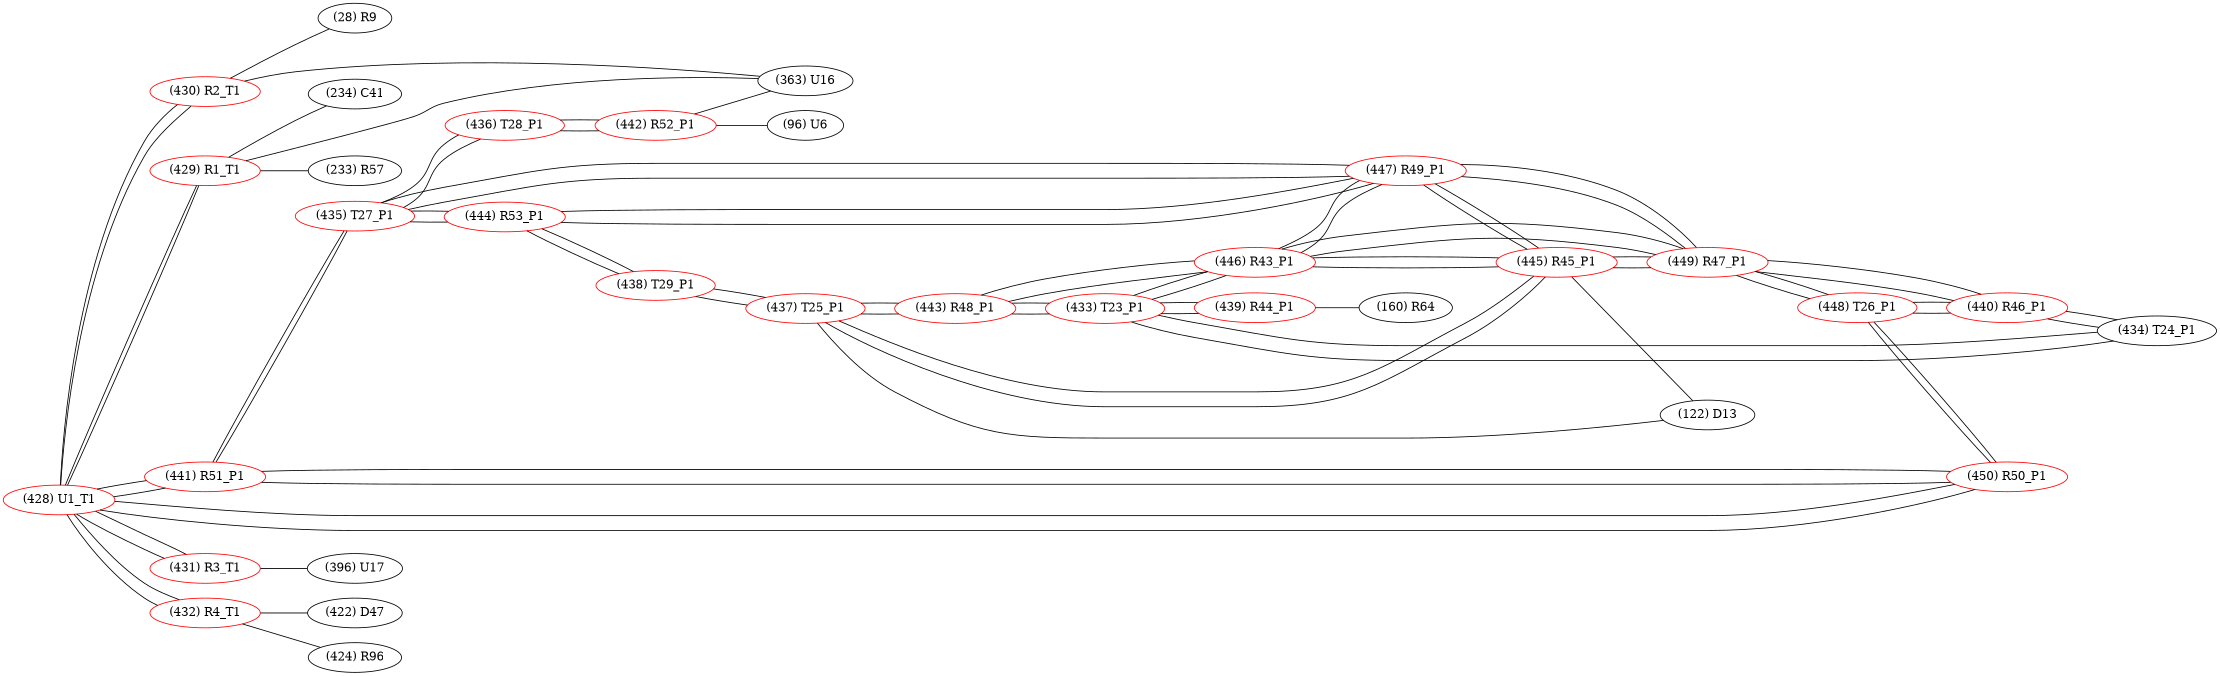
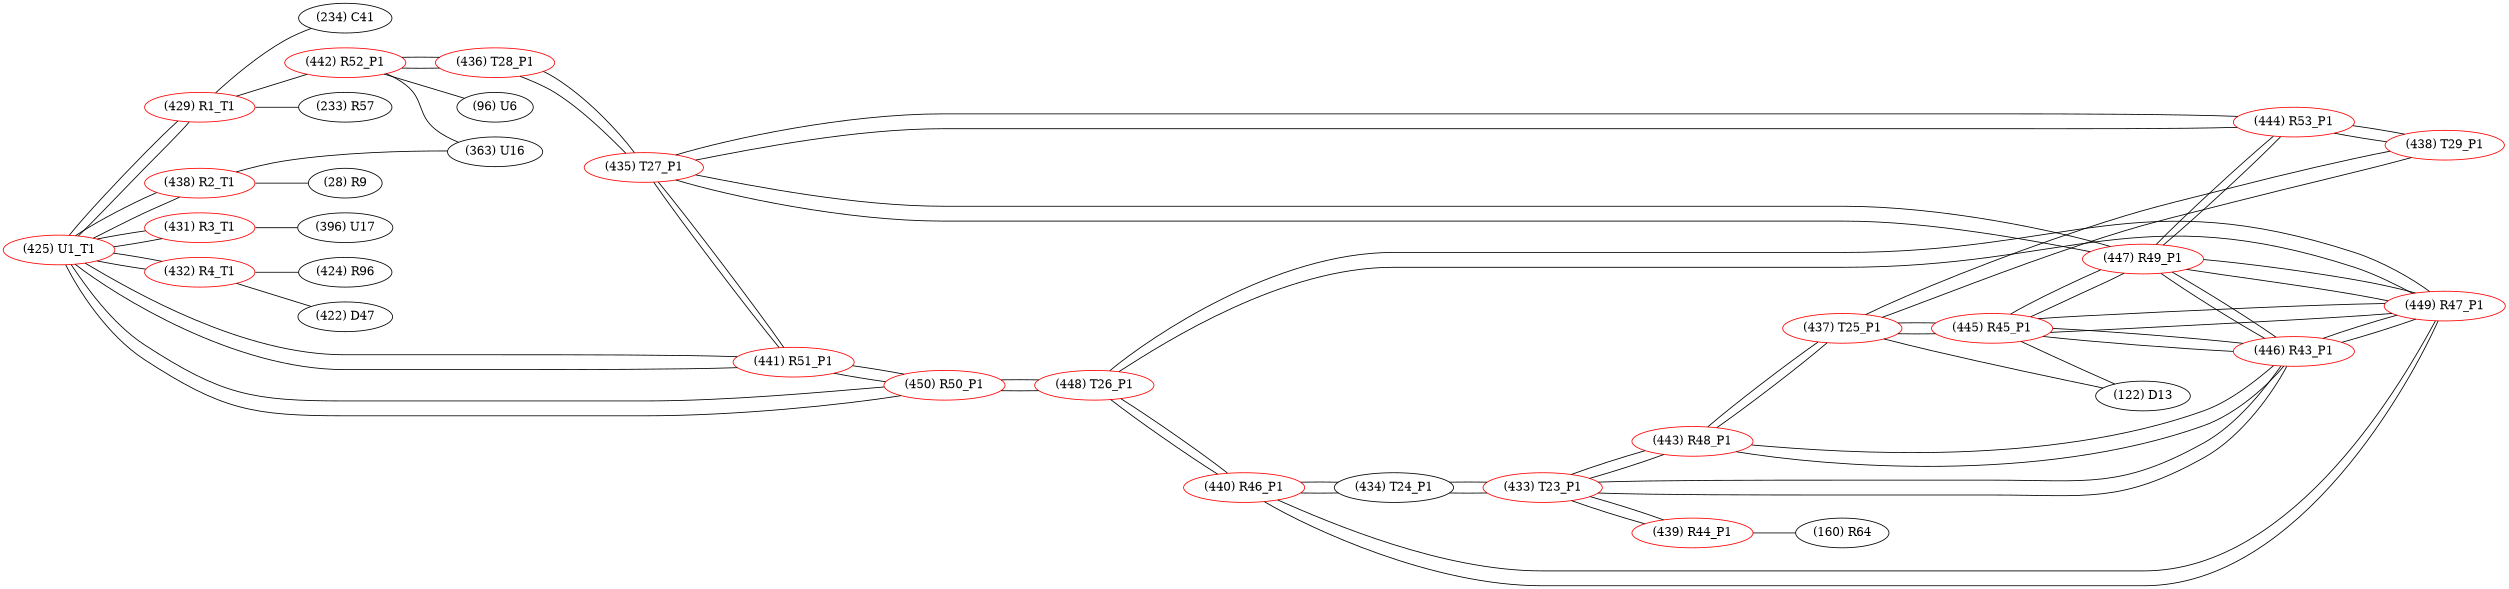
(205, 92) -> (200, 183)
(498, 93) -> (272, 85)
(59, 500) -> (59, 250)
